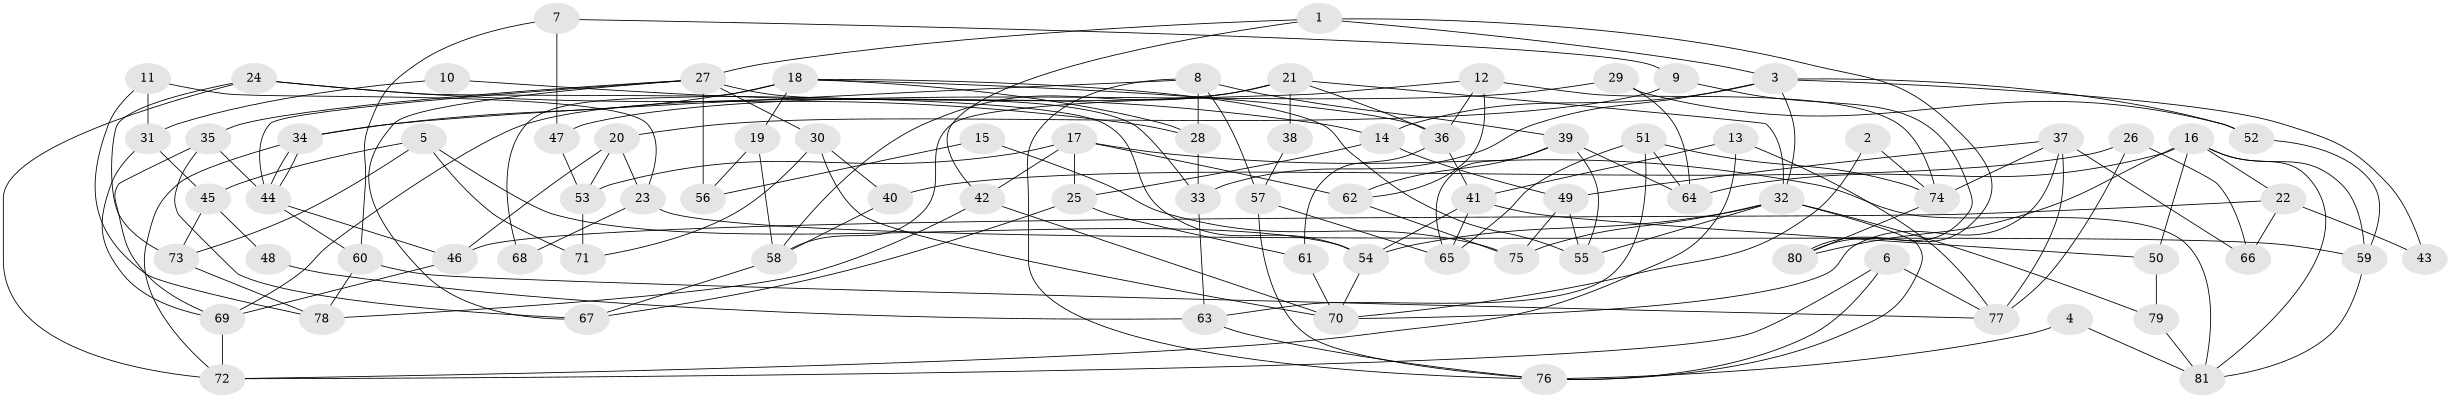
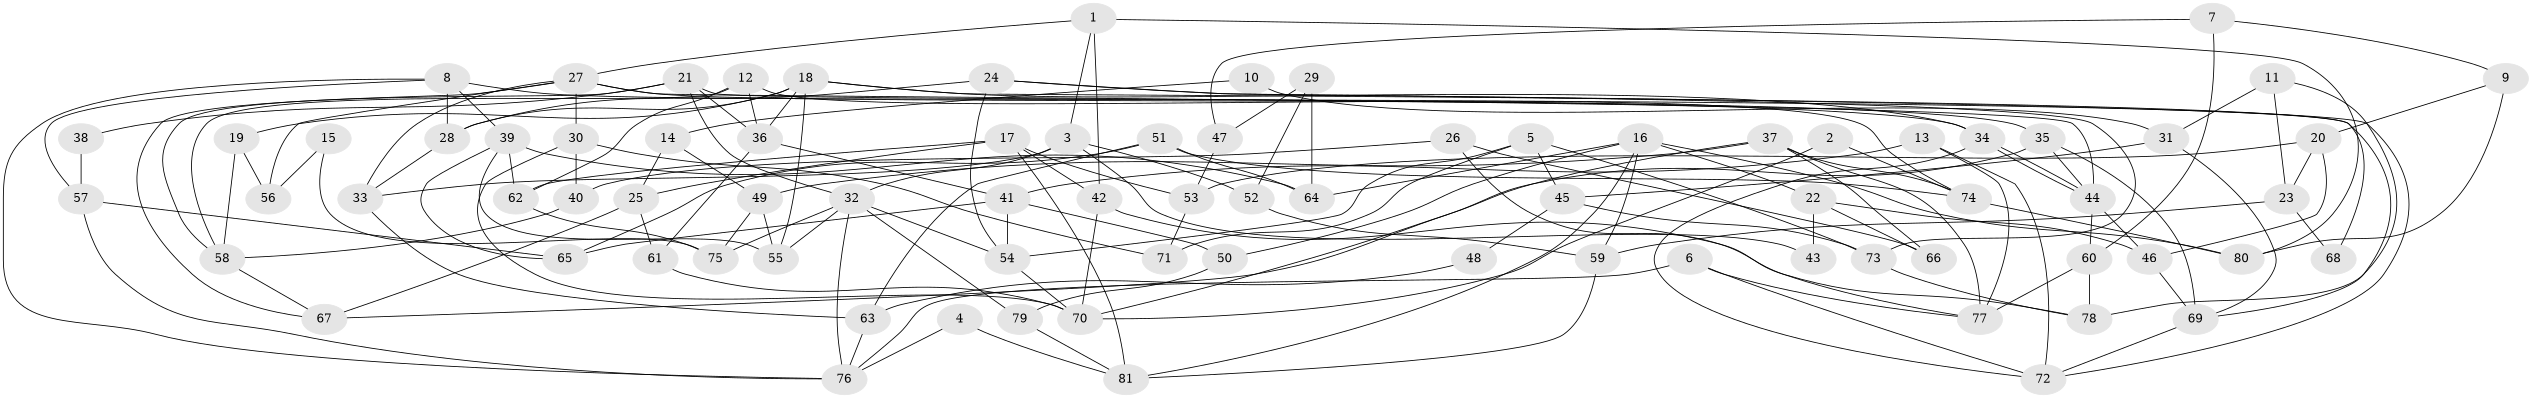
(1513, 105) -> none
